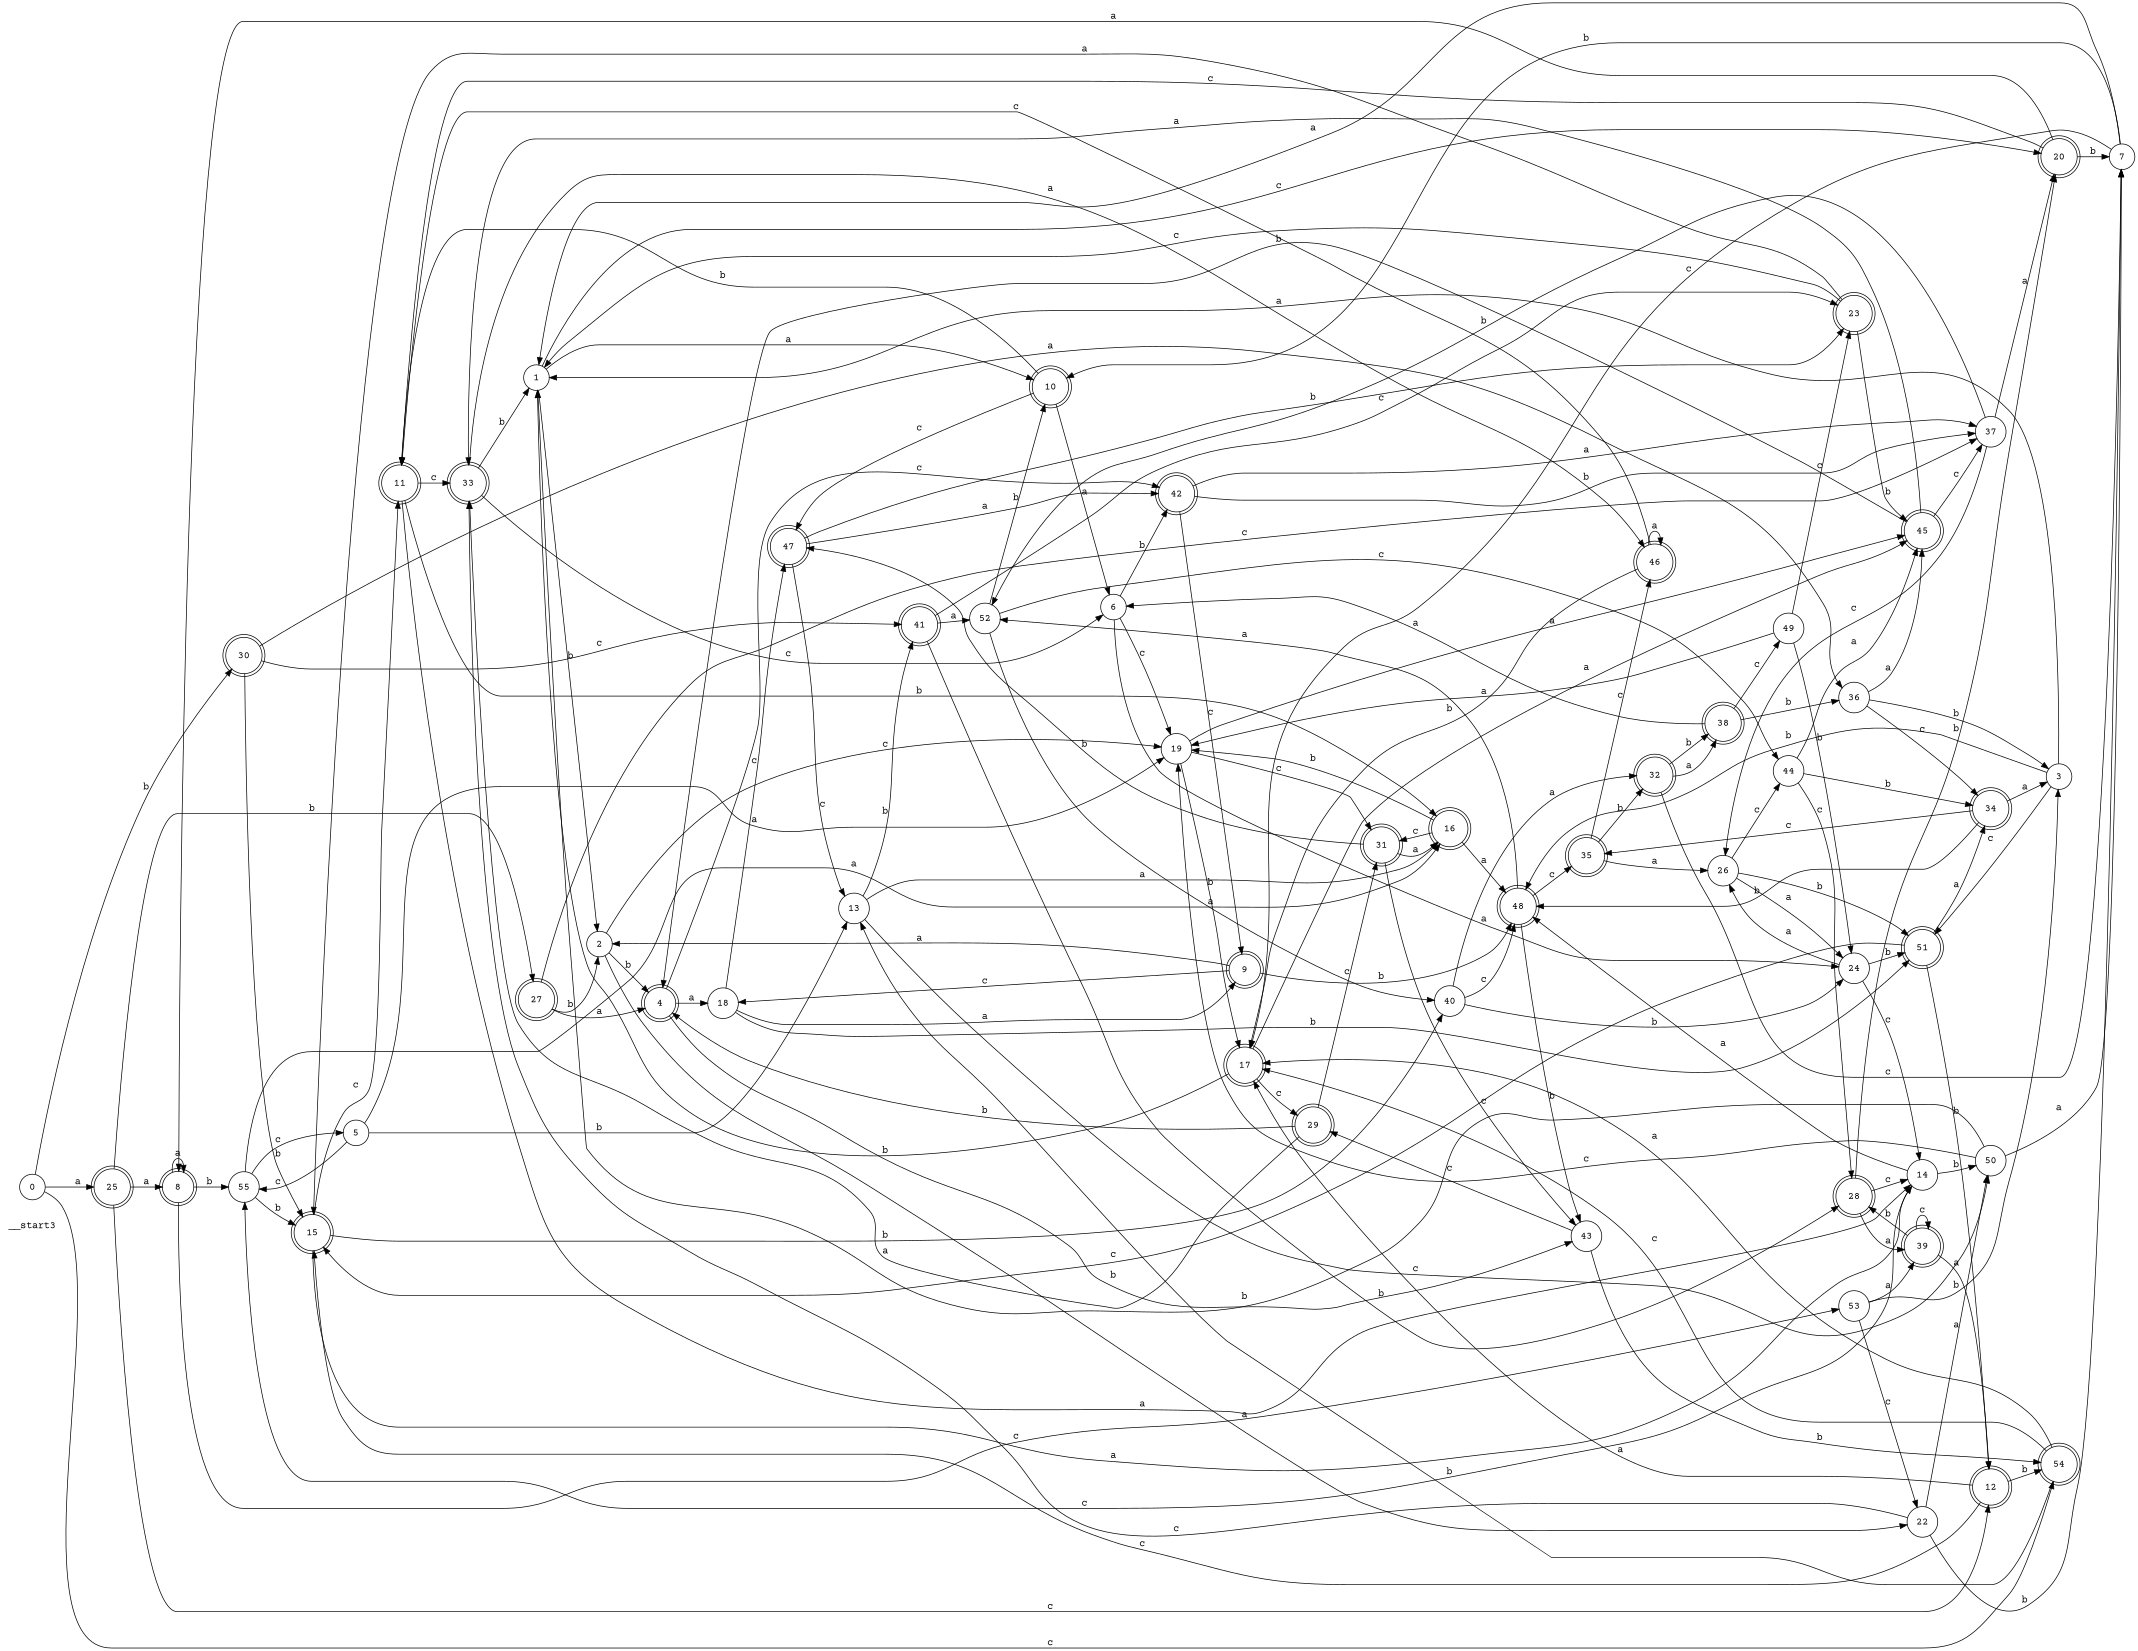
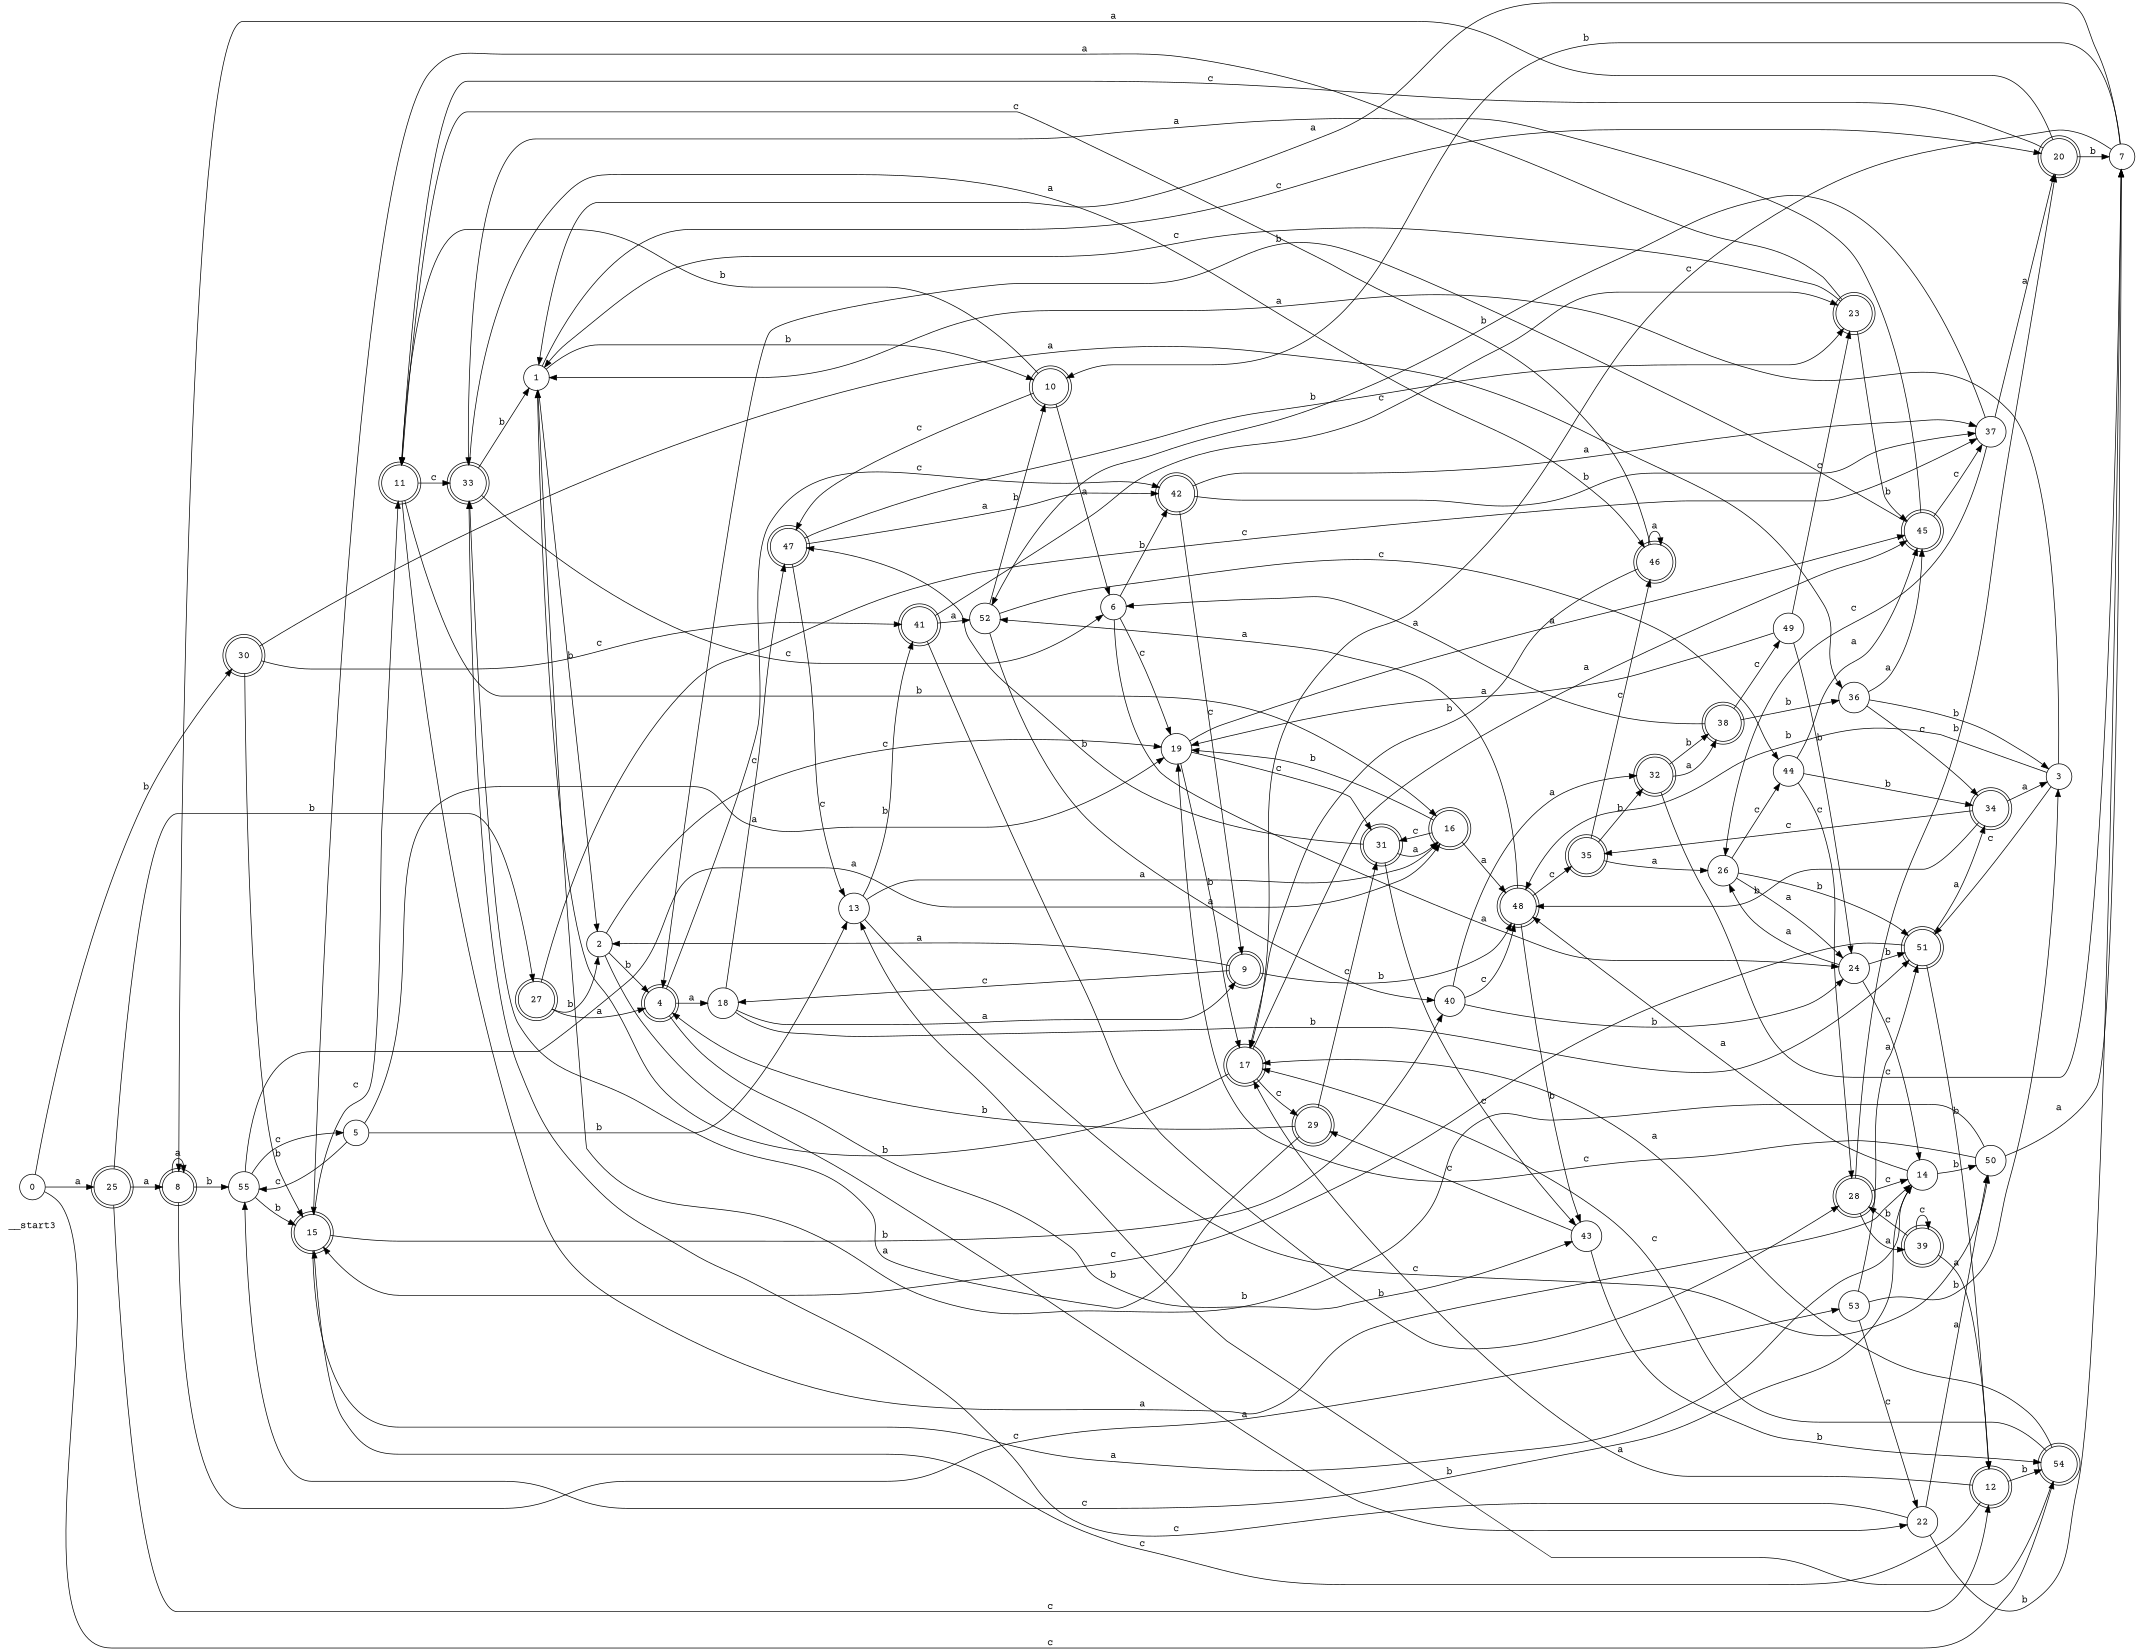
(789, 340) -> (789, 340)
(1896, 1287) -> (1876, 1130)
